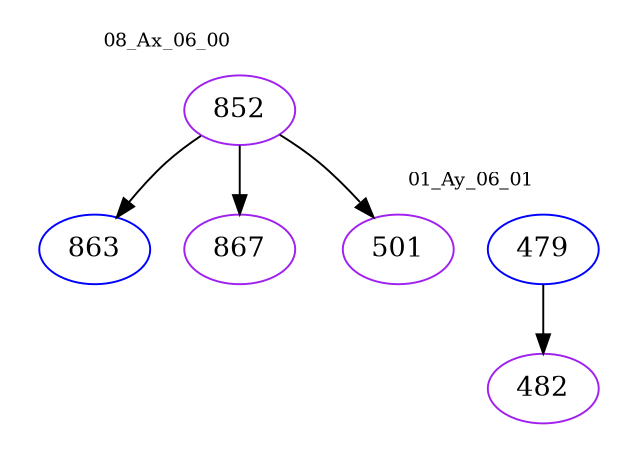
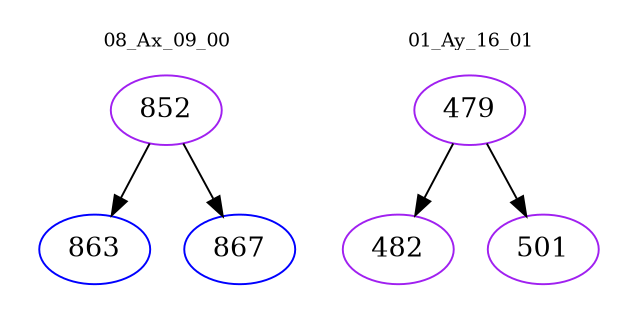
(167, 42) -> (167, 42)
(340, 181) -> (502, 171)
(471, 181) -> (471, 42)
(240, 249) -> (240, 249)
(543, 249) -> (470, 110)
